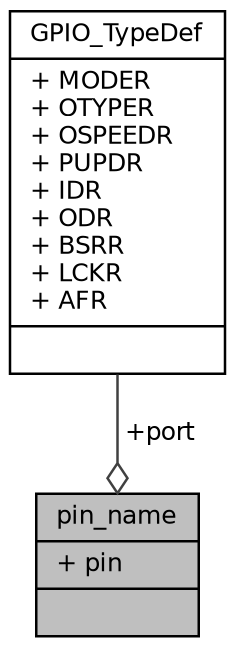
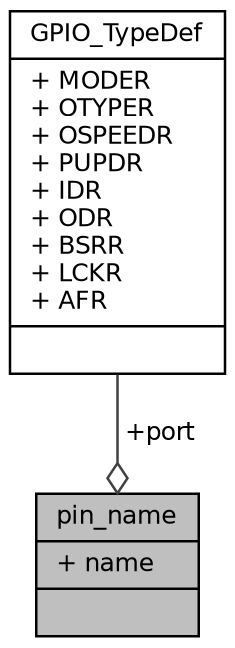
(90, 564) -> (106, 564)
